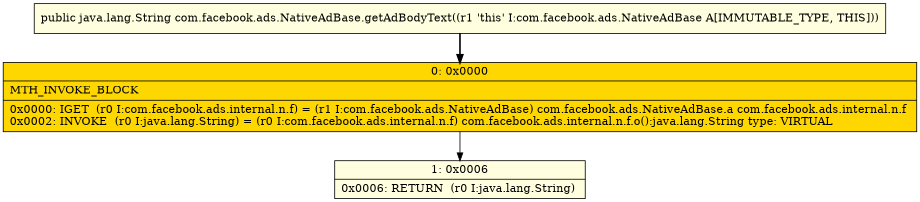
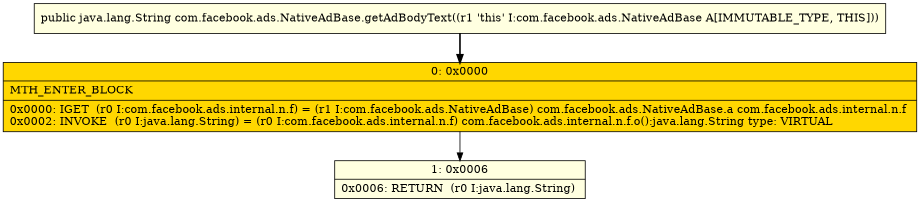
(74, 90) -> (72, 90)
